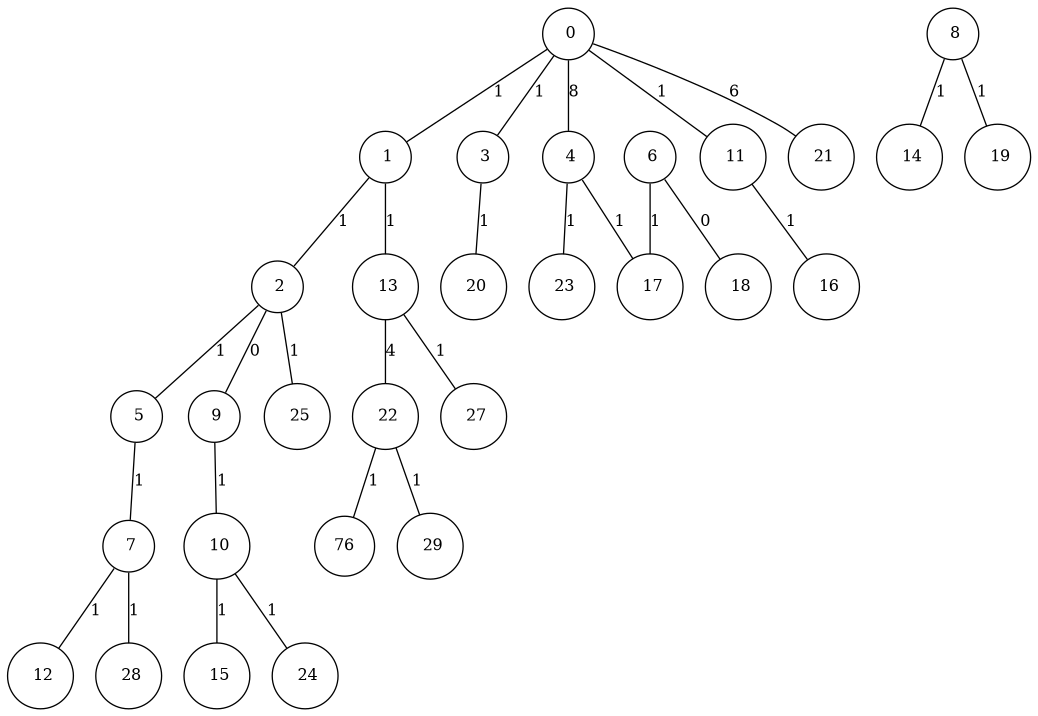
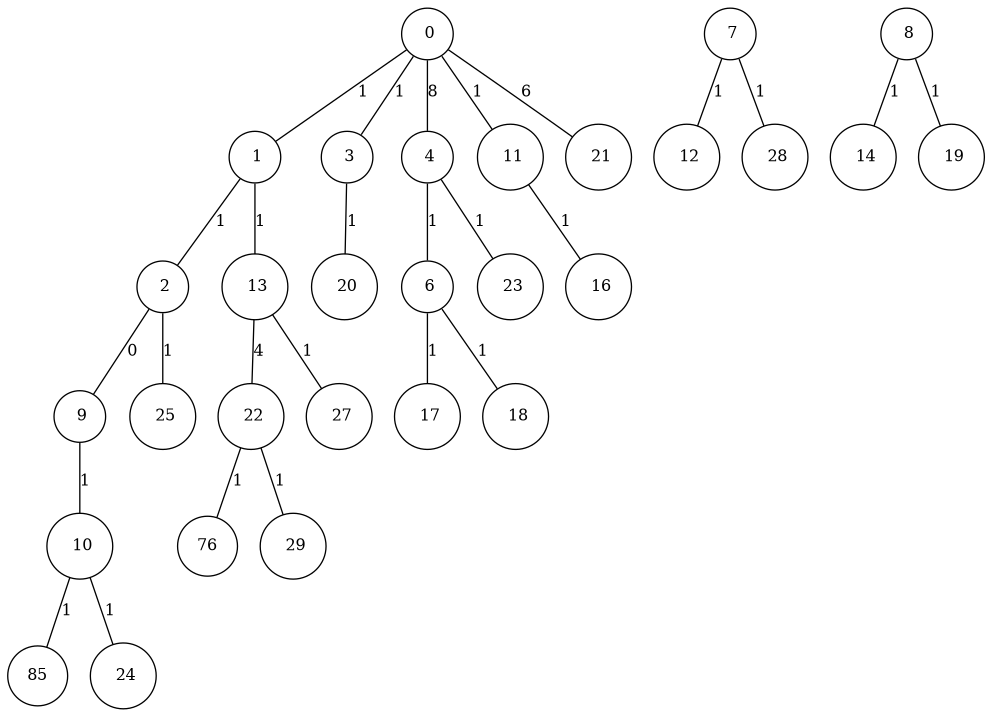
(608, 220) -> (427, 222)
(705, 222) -> (483, 352)
(137, 417) -> none
(217, 676) -> (38, 676)
